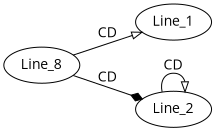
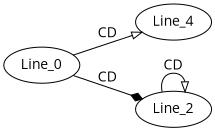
(174, 22) -> (174, 22)
(42, 65) -> (42, 65)
